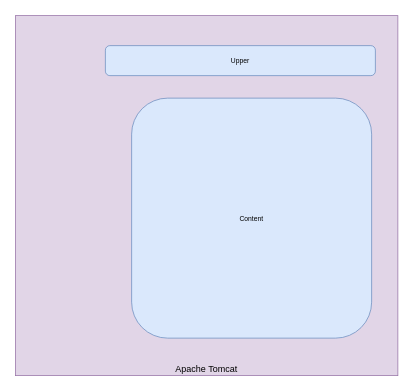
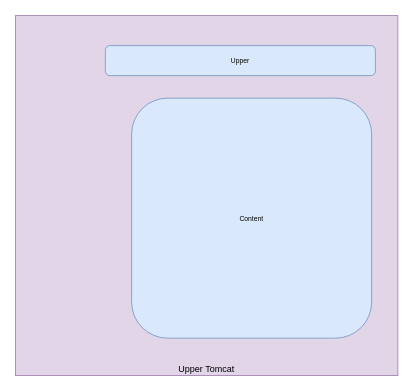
(207, 368) -> (207, 368)
